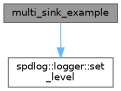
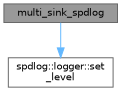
(61, 13) -> (61, 13)
